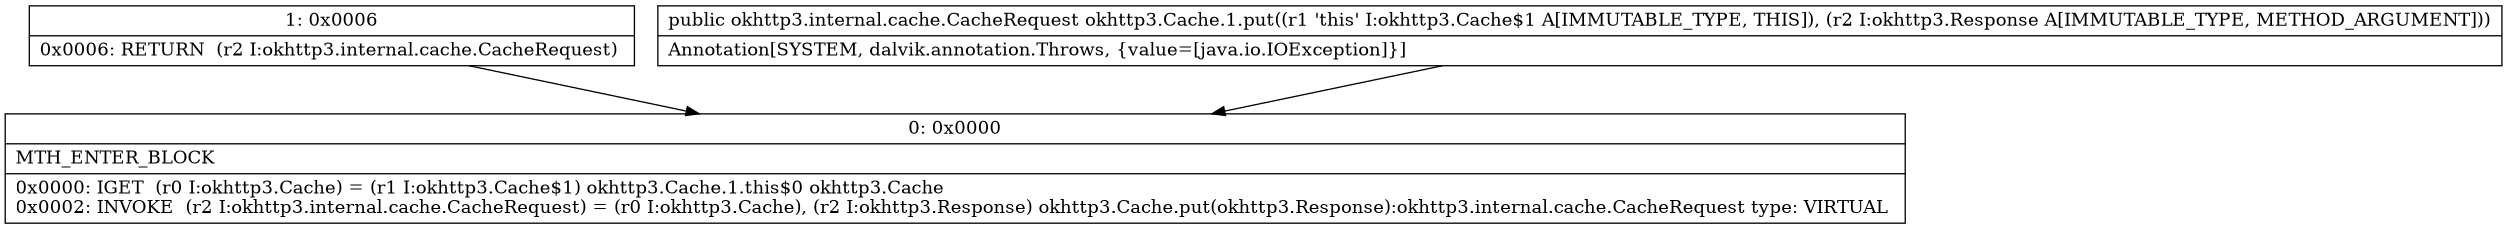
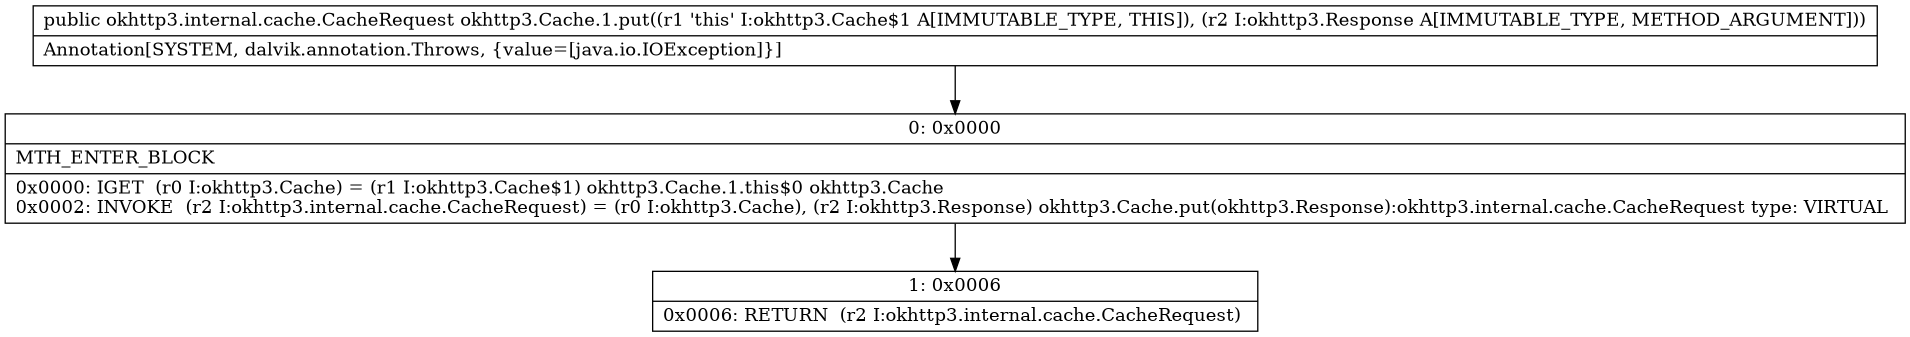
(578, 88) -> (955, 241)
